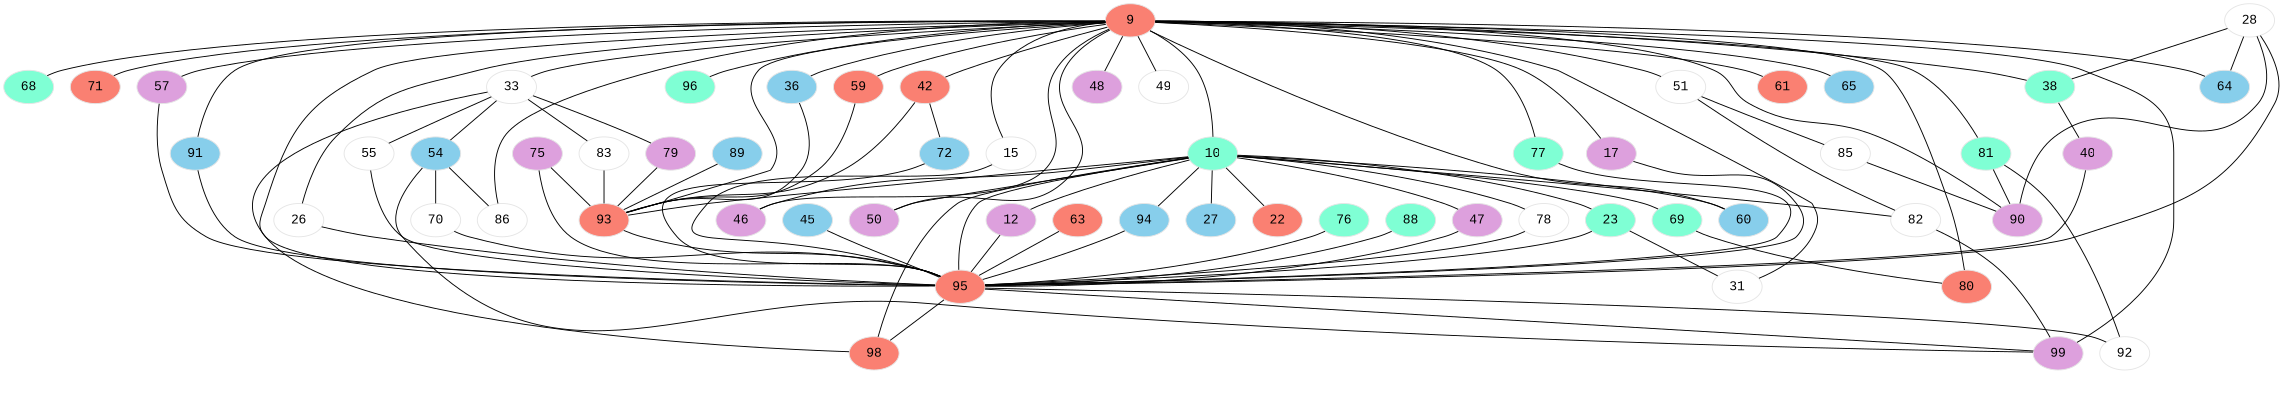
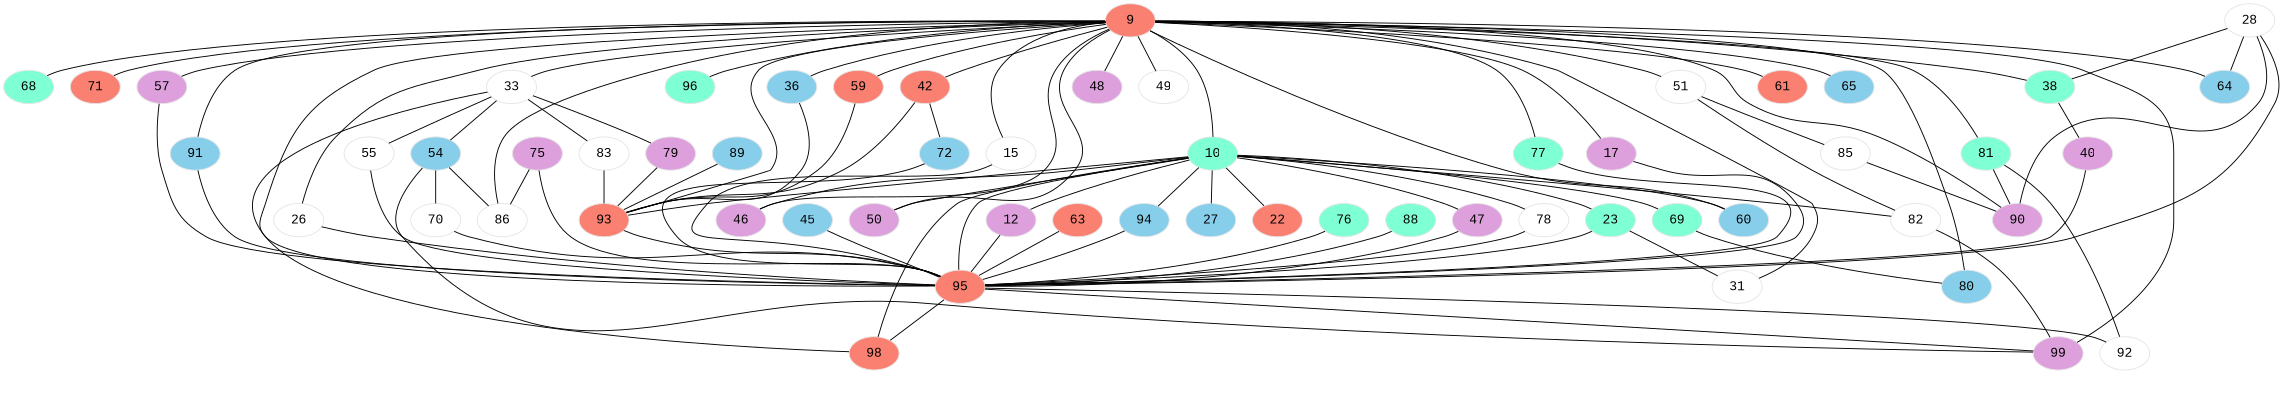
(571, 187) -> (520, 187)
(1967, 287) -> (1967, 287)
